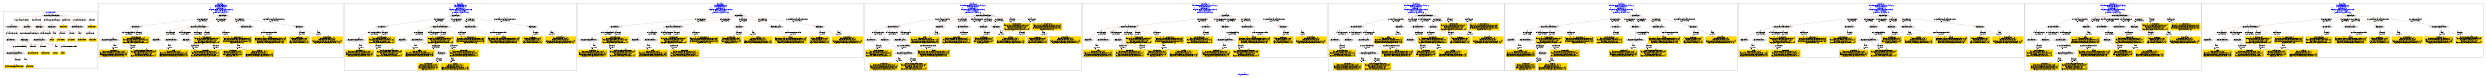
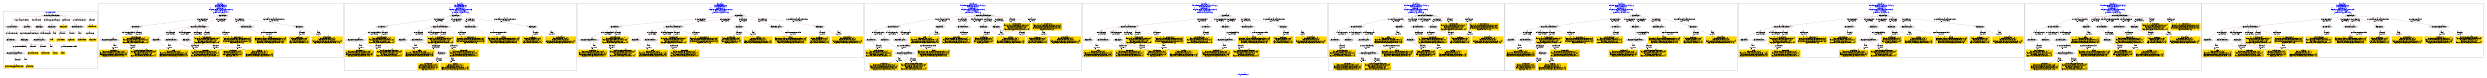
(92, 27) -> (92, 27)
(52, 40) -> (52, 40)
(71, 40) -> (71, 40)
(44, 44) -> (41, 44)
